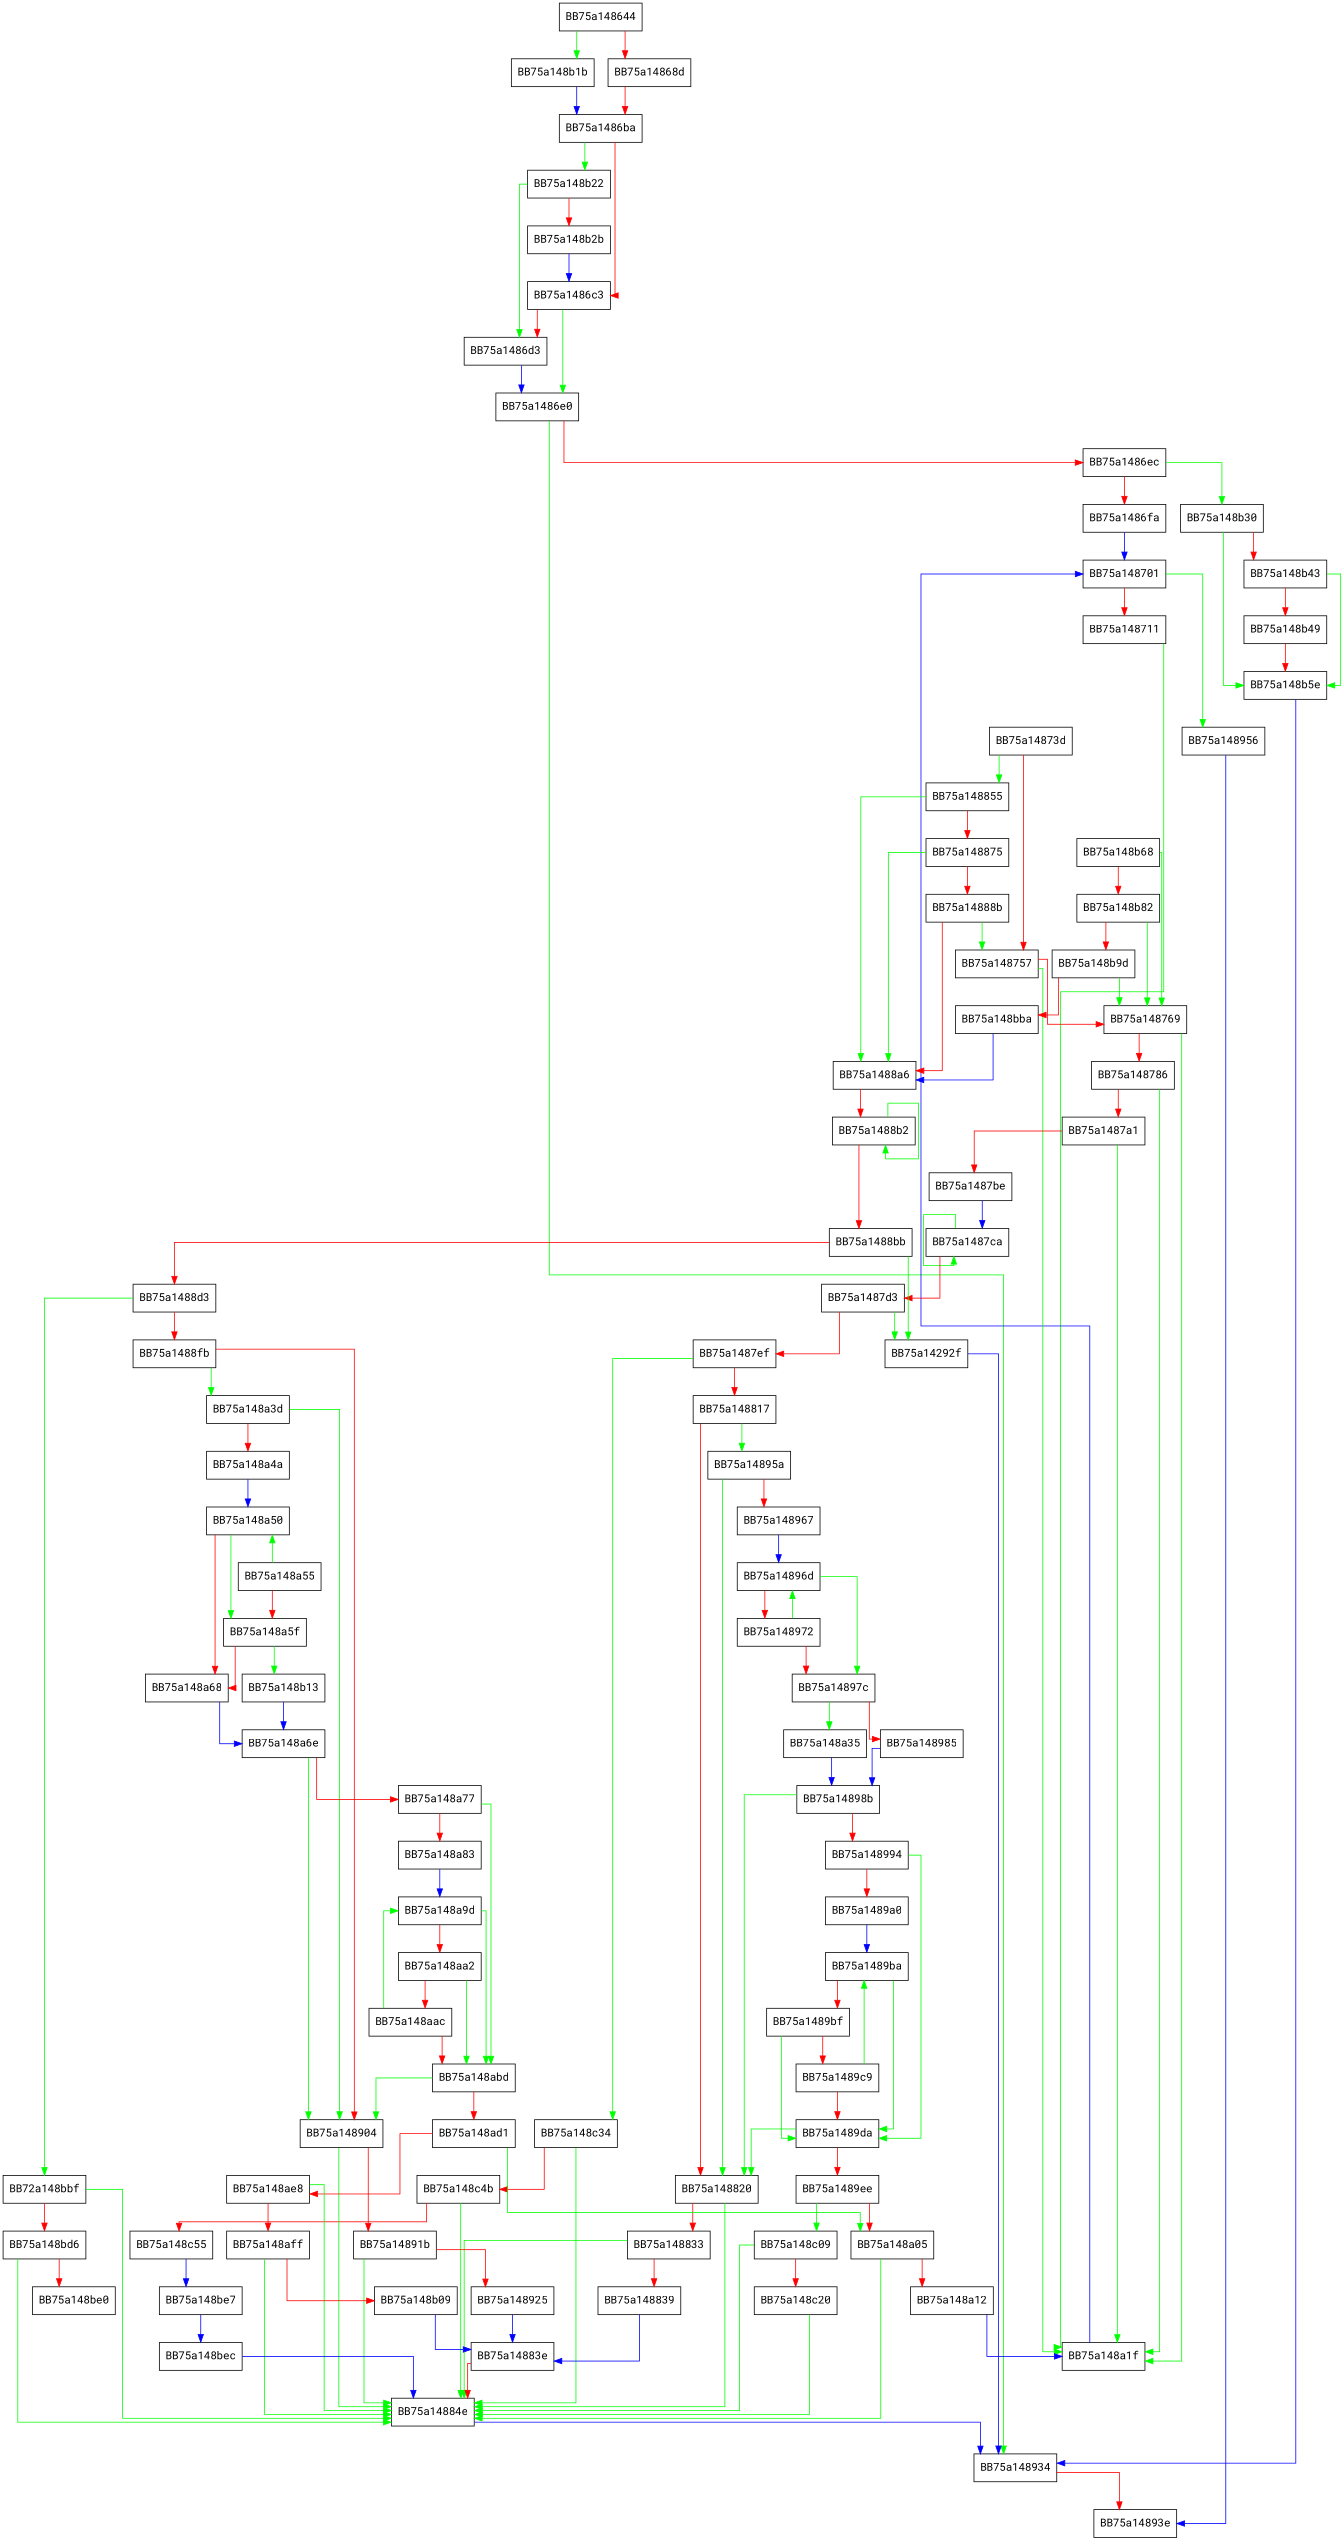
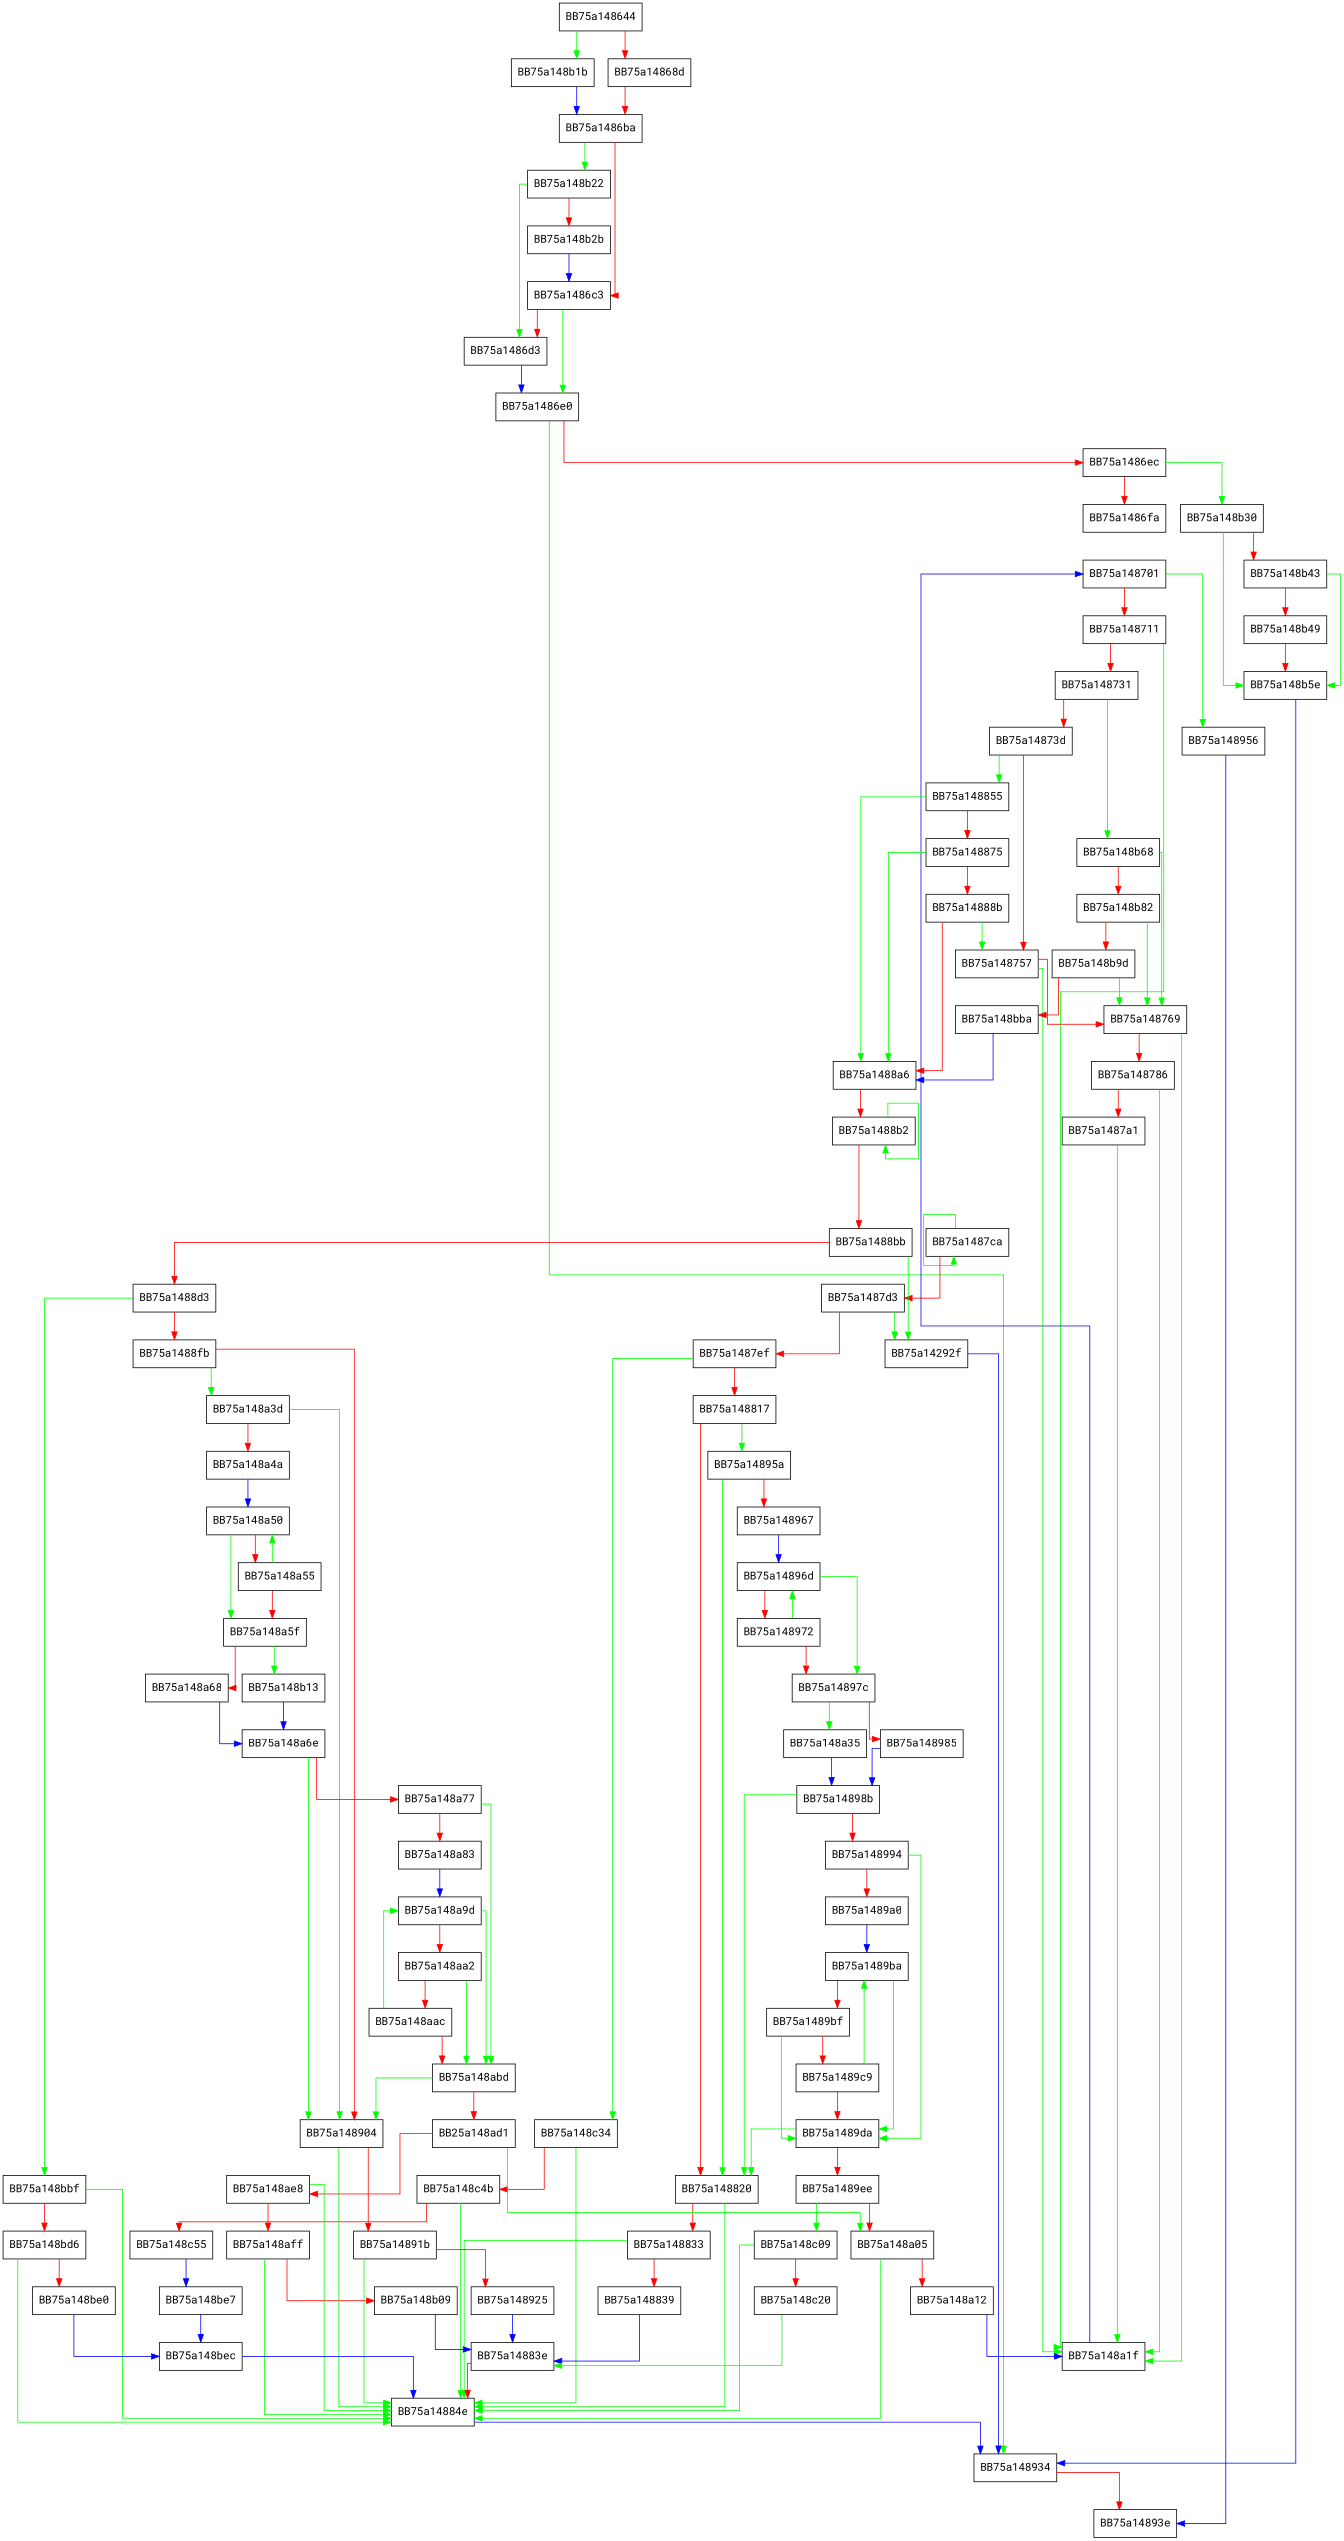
(1124, 542) -> none
none -> (1097, 685)
(970, 1187) -> none
(215, 1601) -> (255, 1545)
(474, 2134) -> (474, 2134)
(44, 2189) -> (44, 2189)
none -> (92, 2356)
(696, 2414) -> (697, 2366)
